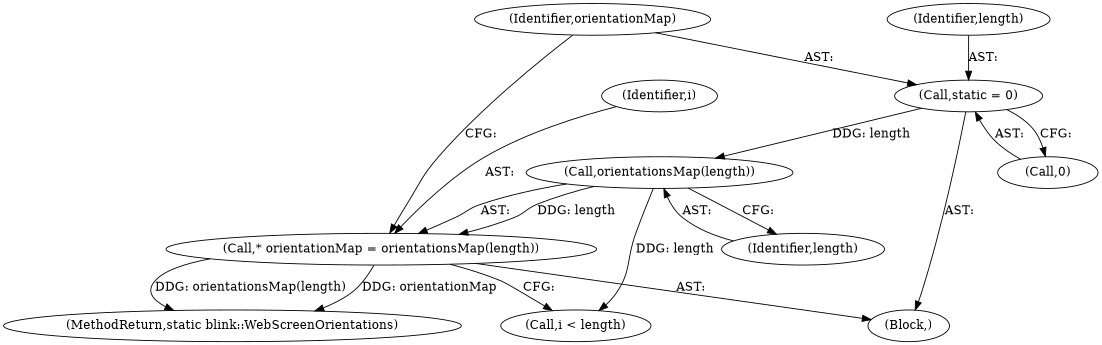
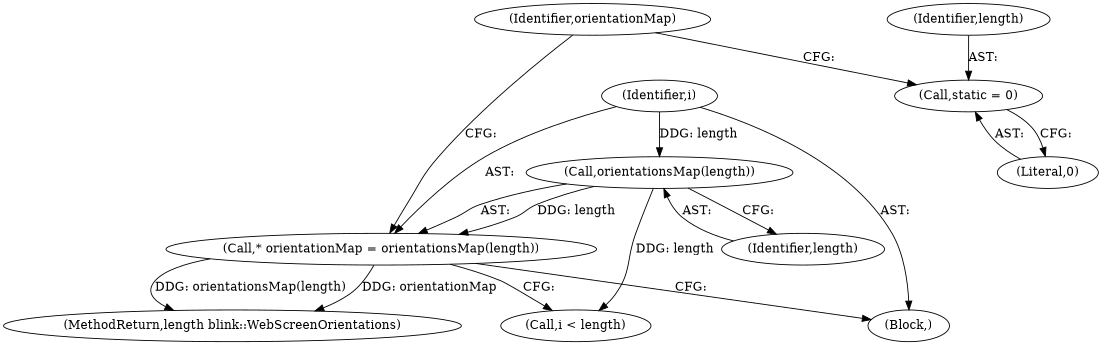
(821, 58) -> (821, 58)
(823, 132) -> (660, 130)
(1048, 173) -> (1048, 173)
(945, 207) -> (837, 174)
(693, 288) -> (693, 288)
(232, 326) -> (232, 326)
